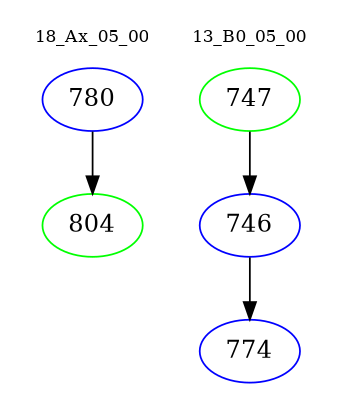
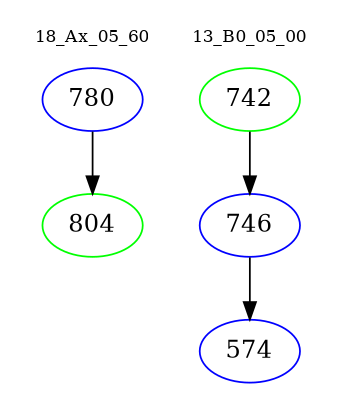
(93, 38) -> (93, 38)
(250, 100) -> (250, 100)
(250, 351) -> (250, 351)
